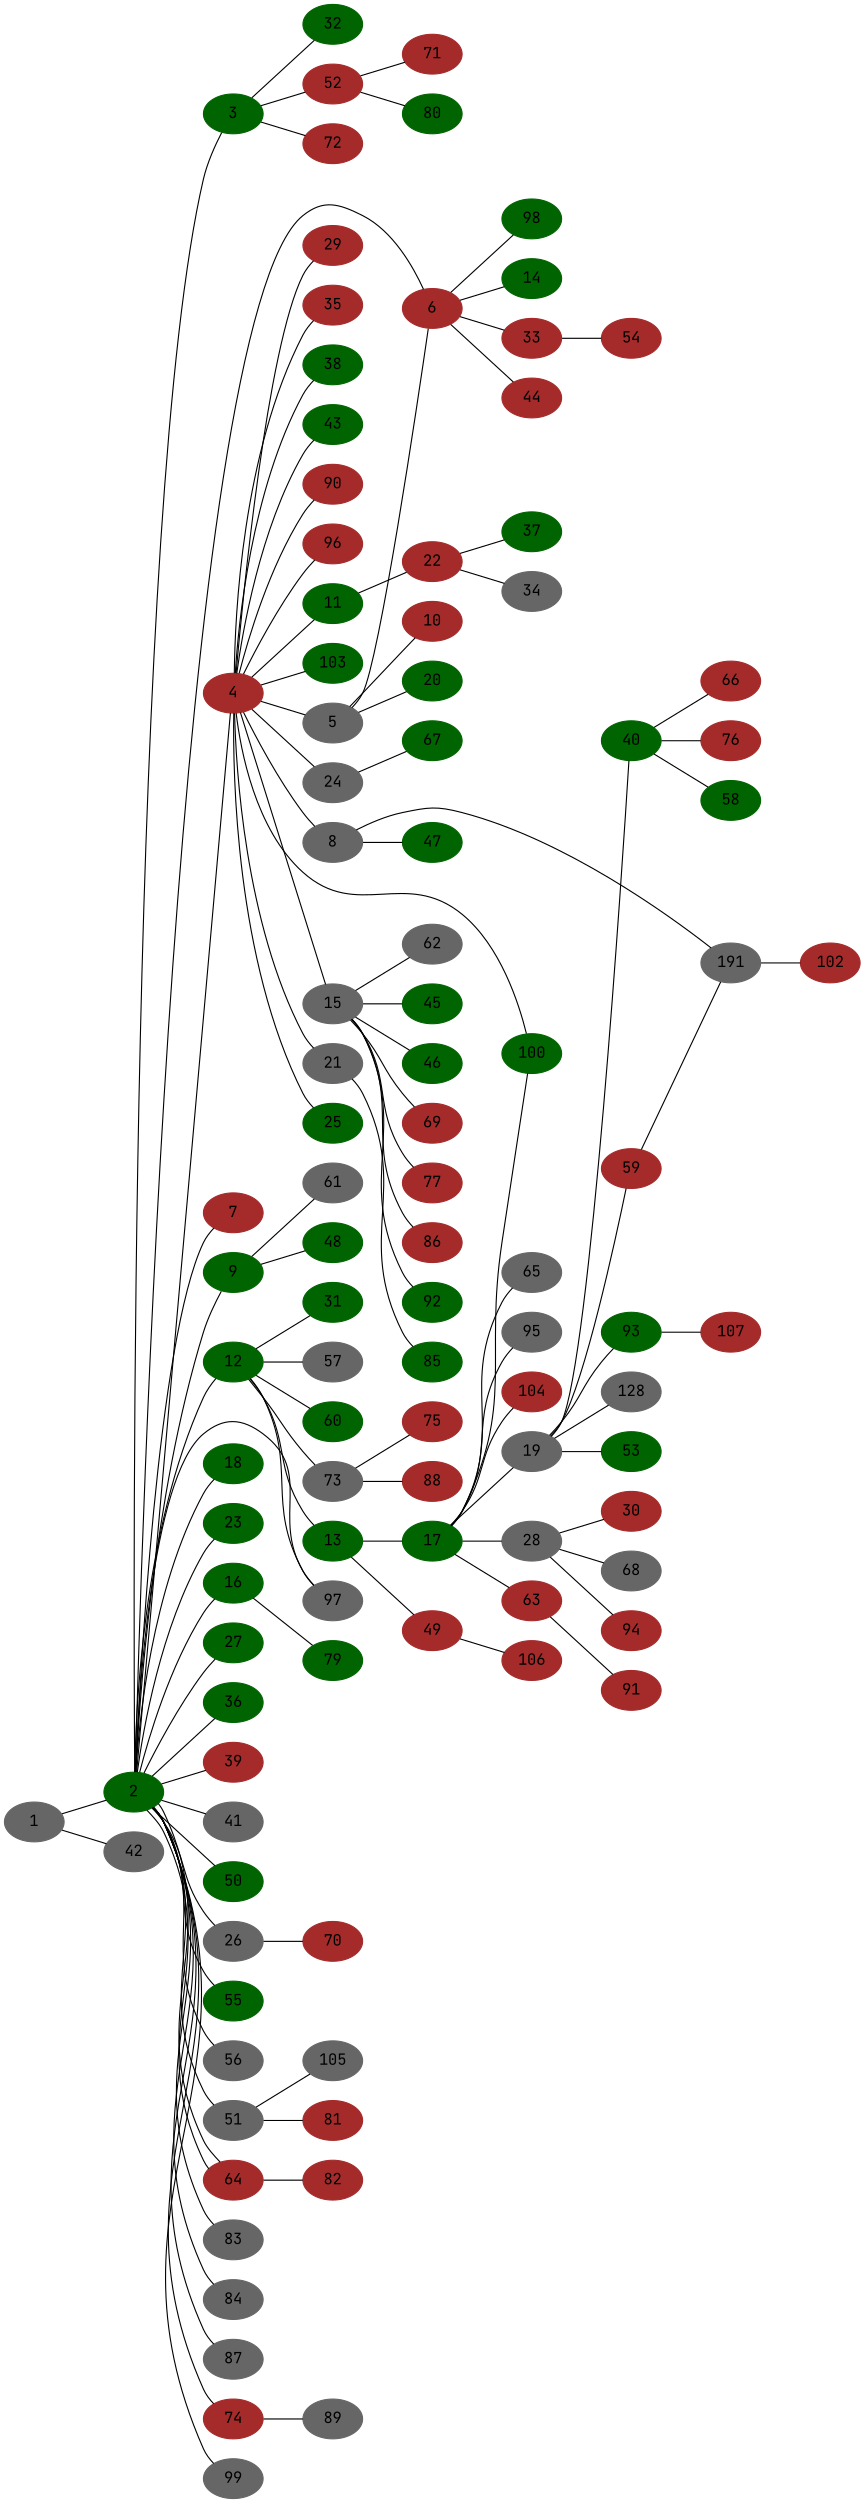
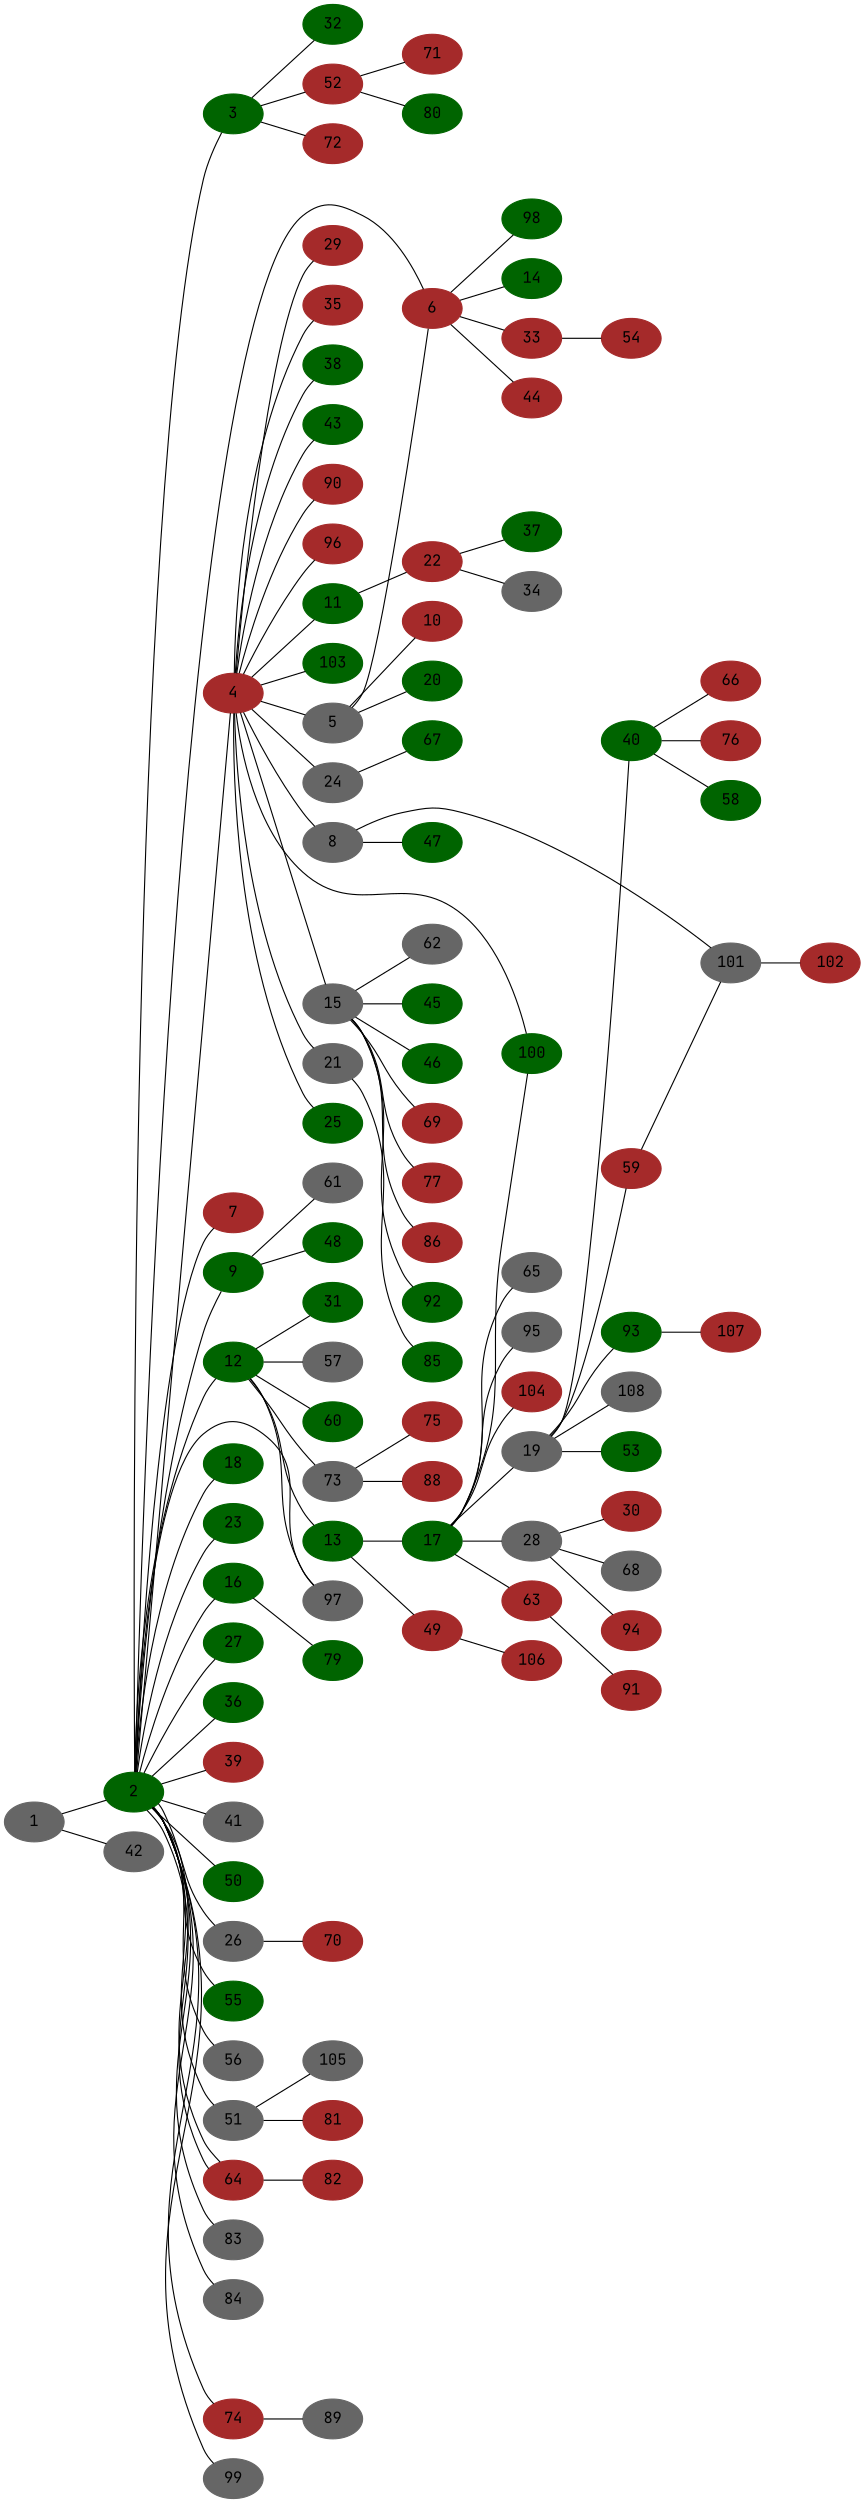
(731, 963) -> (731, 963)
(631, 1392) -> (631, 1392)
(233, 2359) -> none
